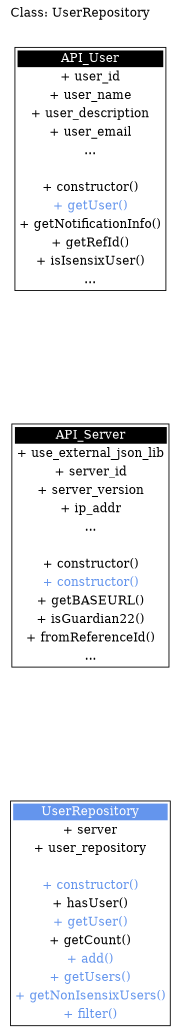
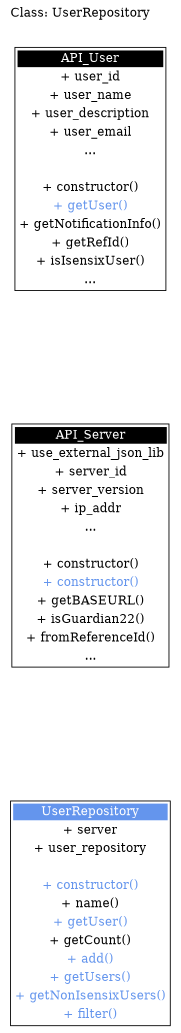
(90, 904) -> (90, 904)
